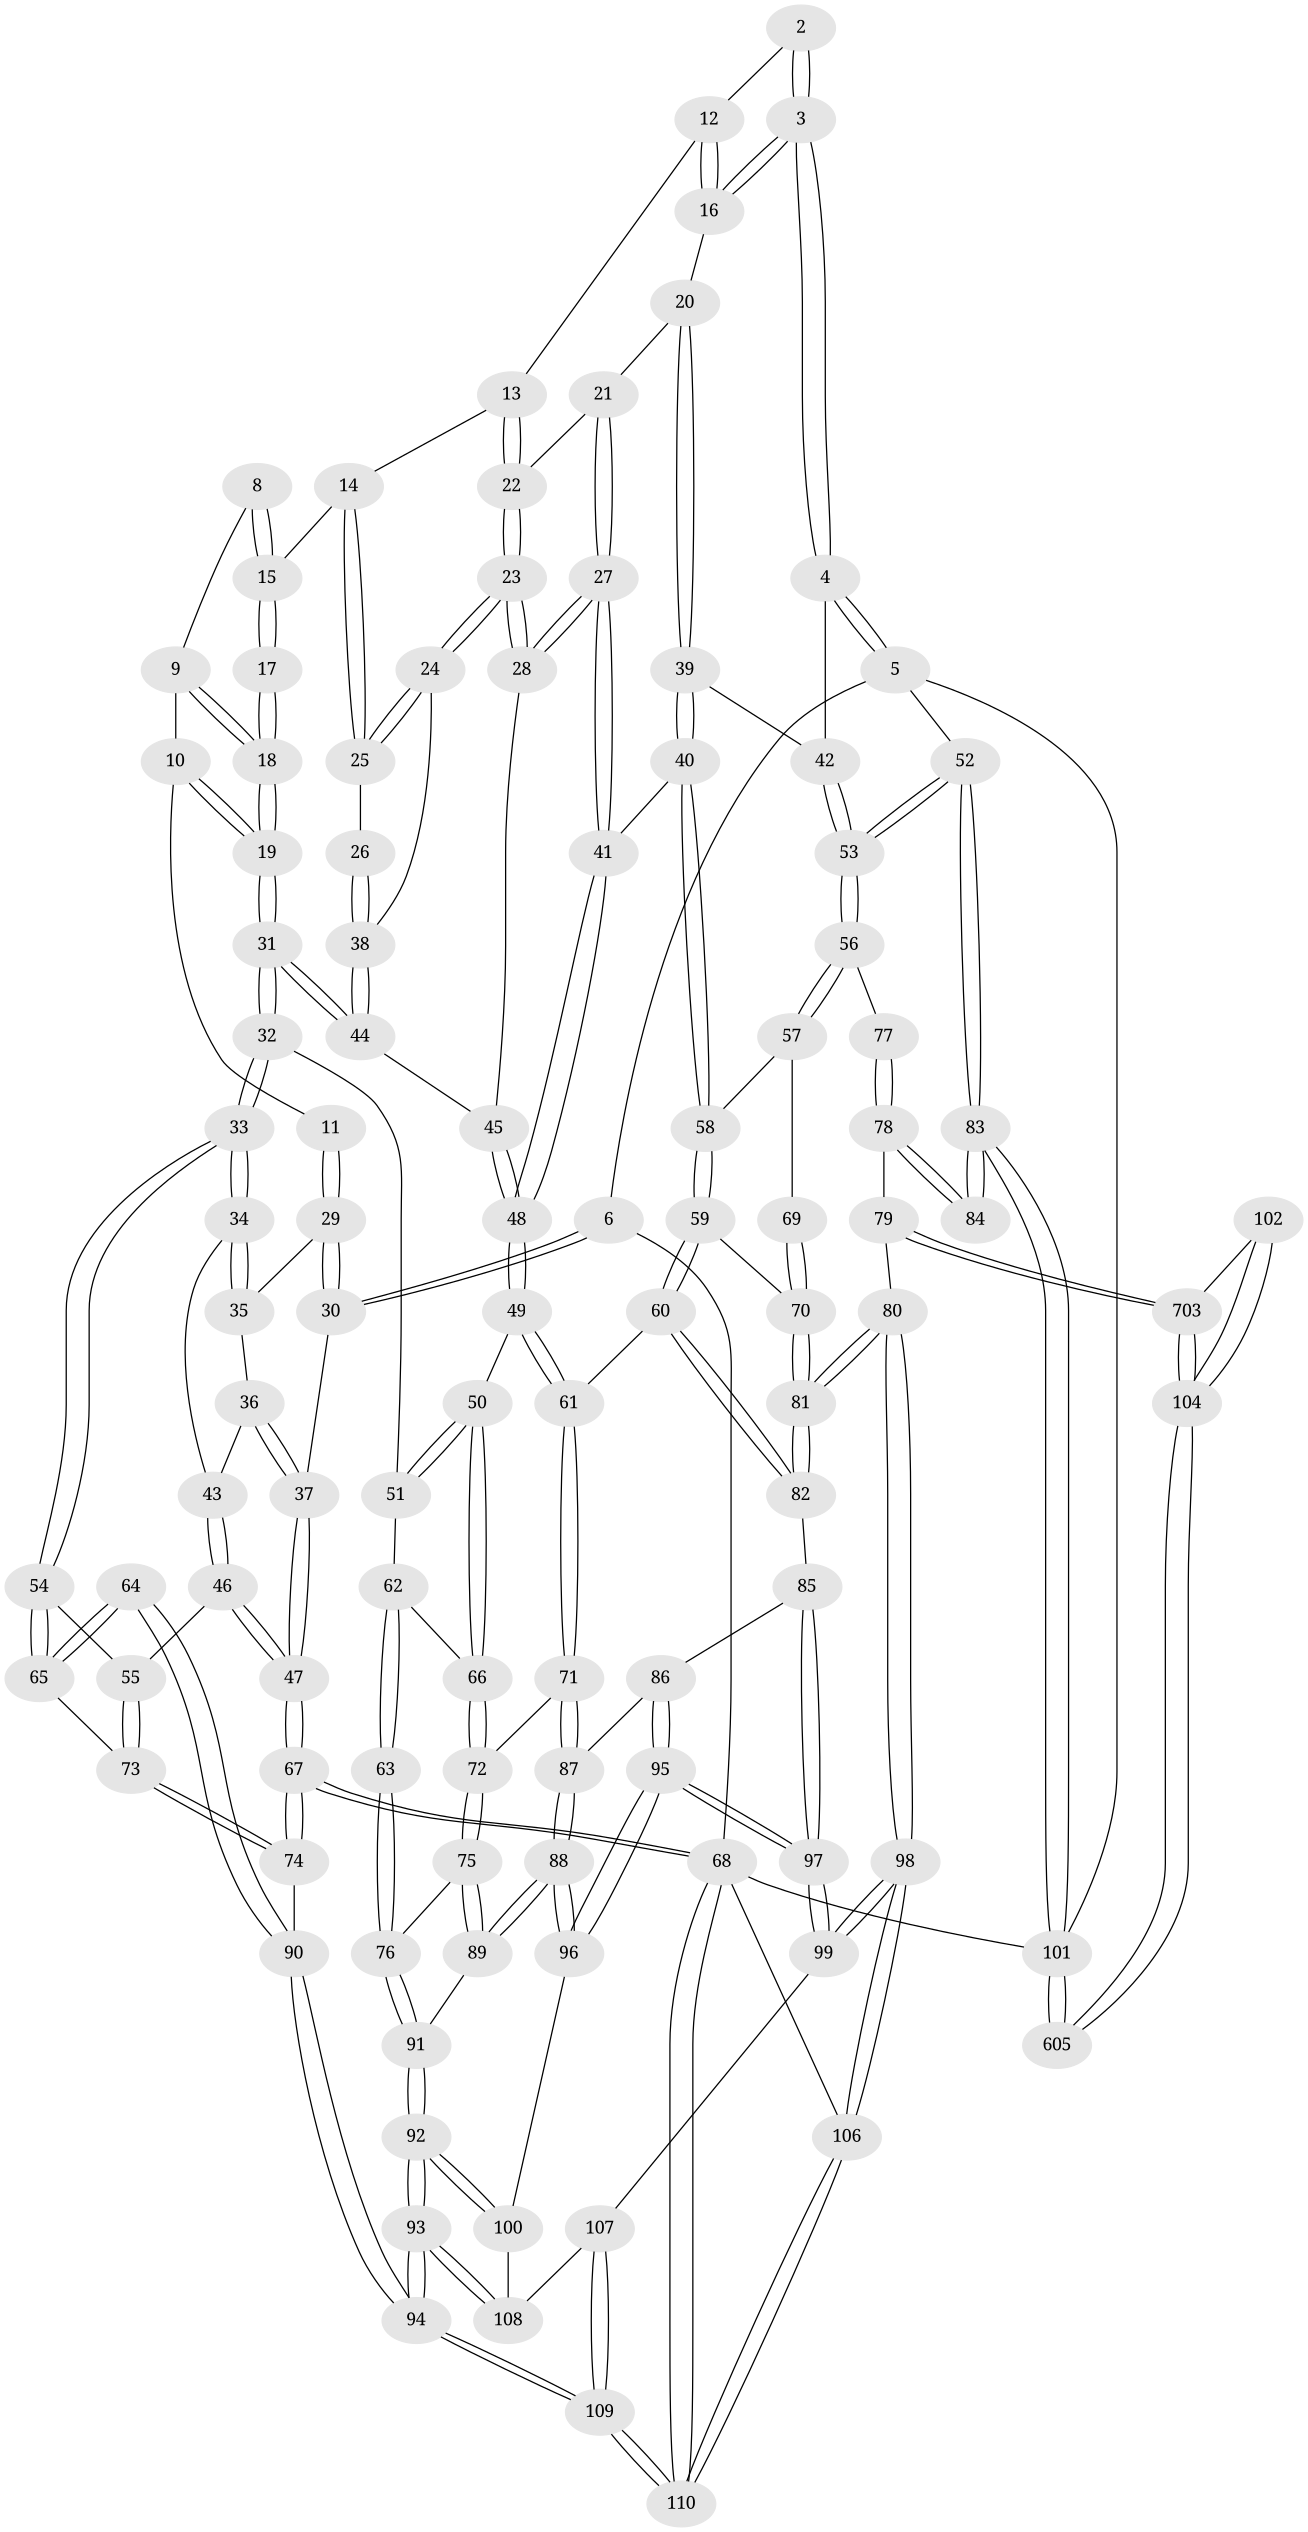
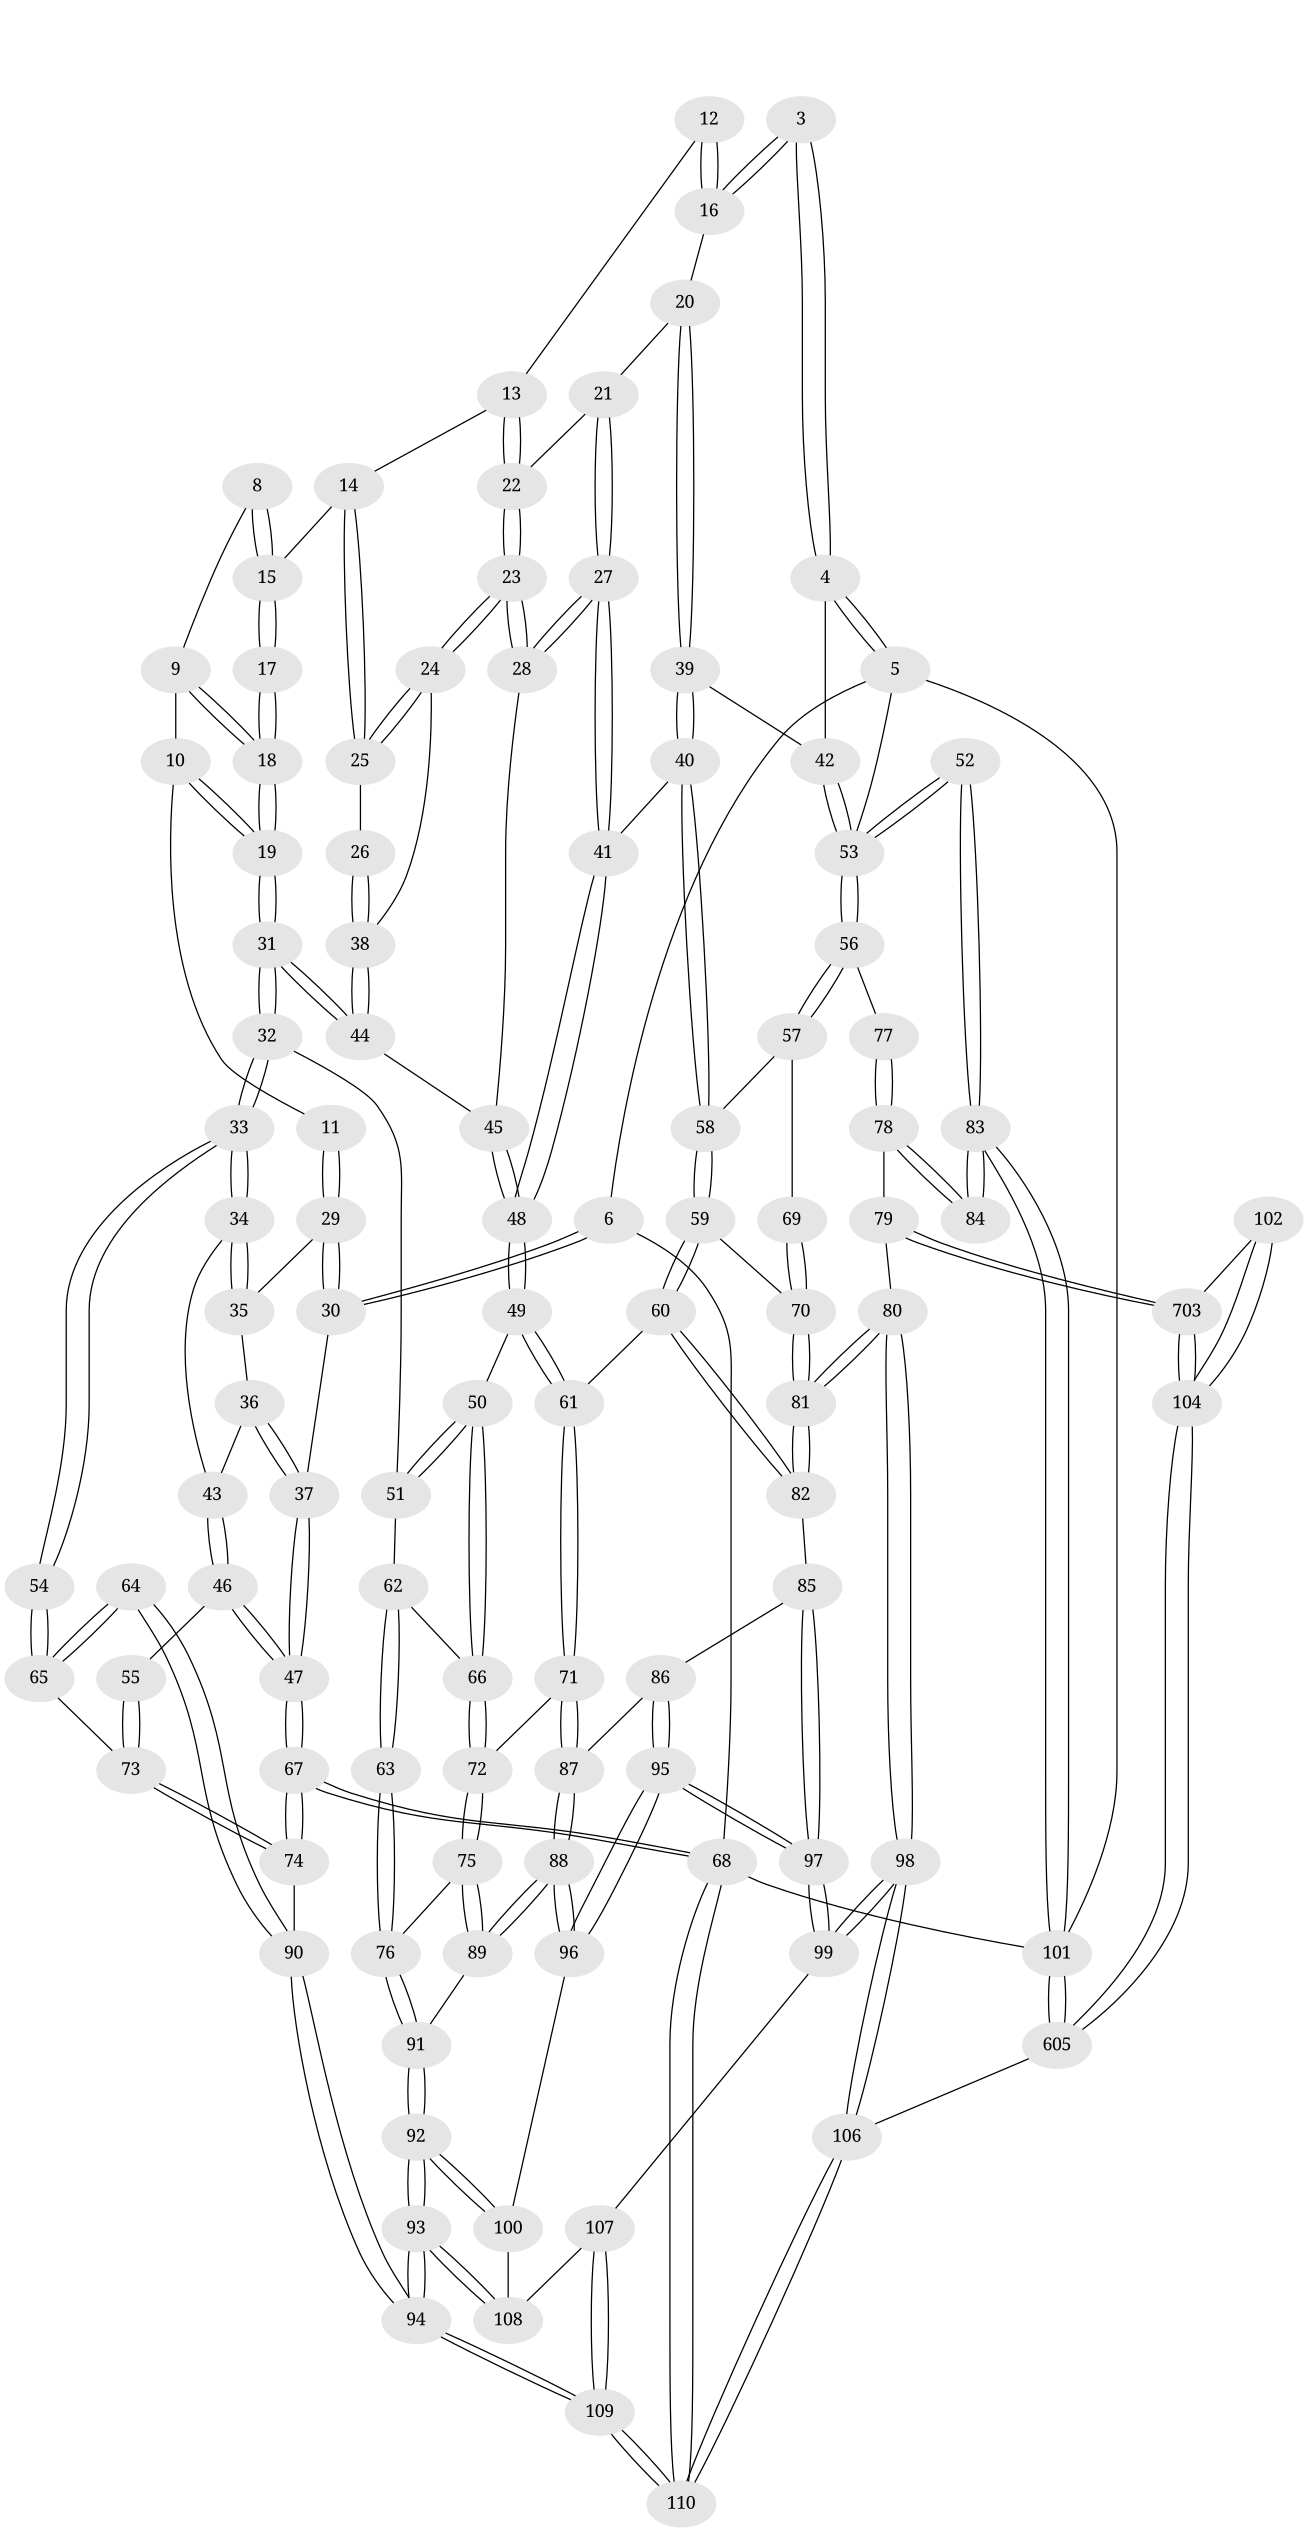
(801, 28) -> none
(930, 716) -> (877, 763)
(74, 1622) -> none
(782, 1994) -> (952, 2091)
